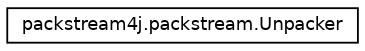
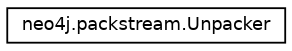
(183, 25) -> (146, 25)
